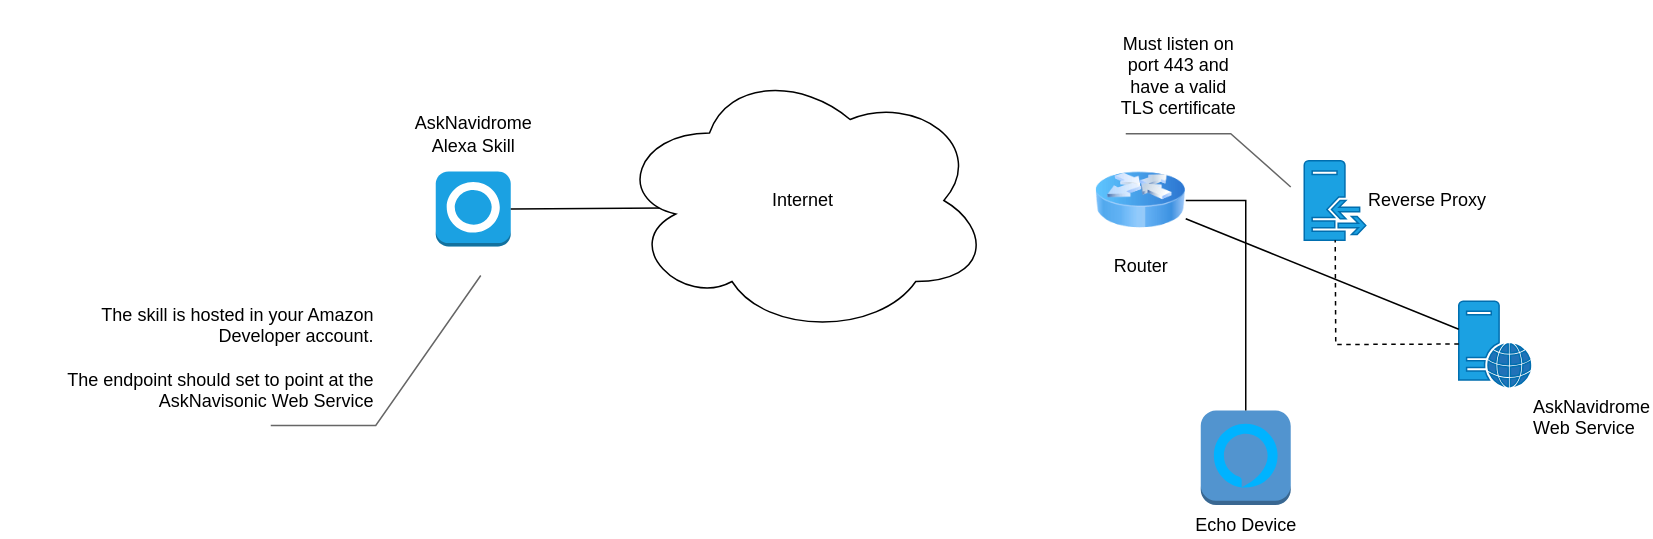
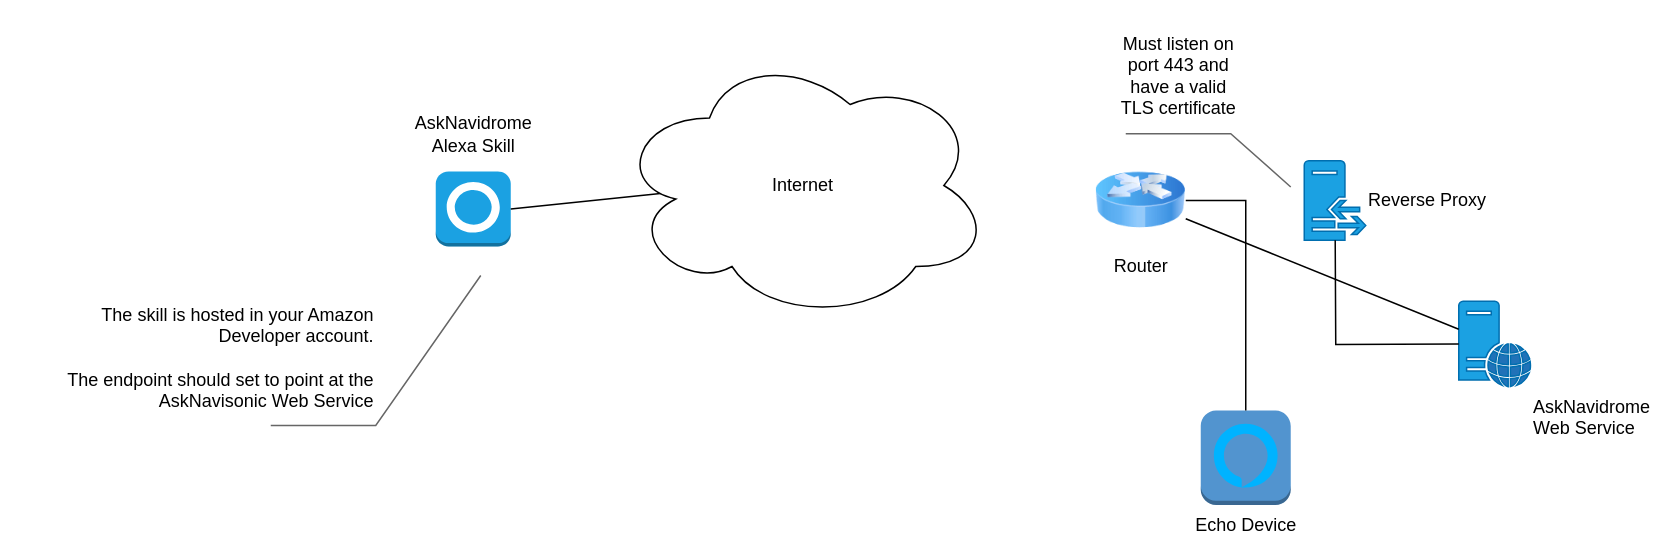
(803, 200) -> (803, 185)
(1344, 344) -> (1344, 344)
